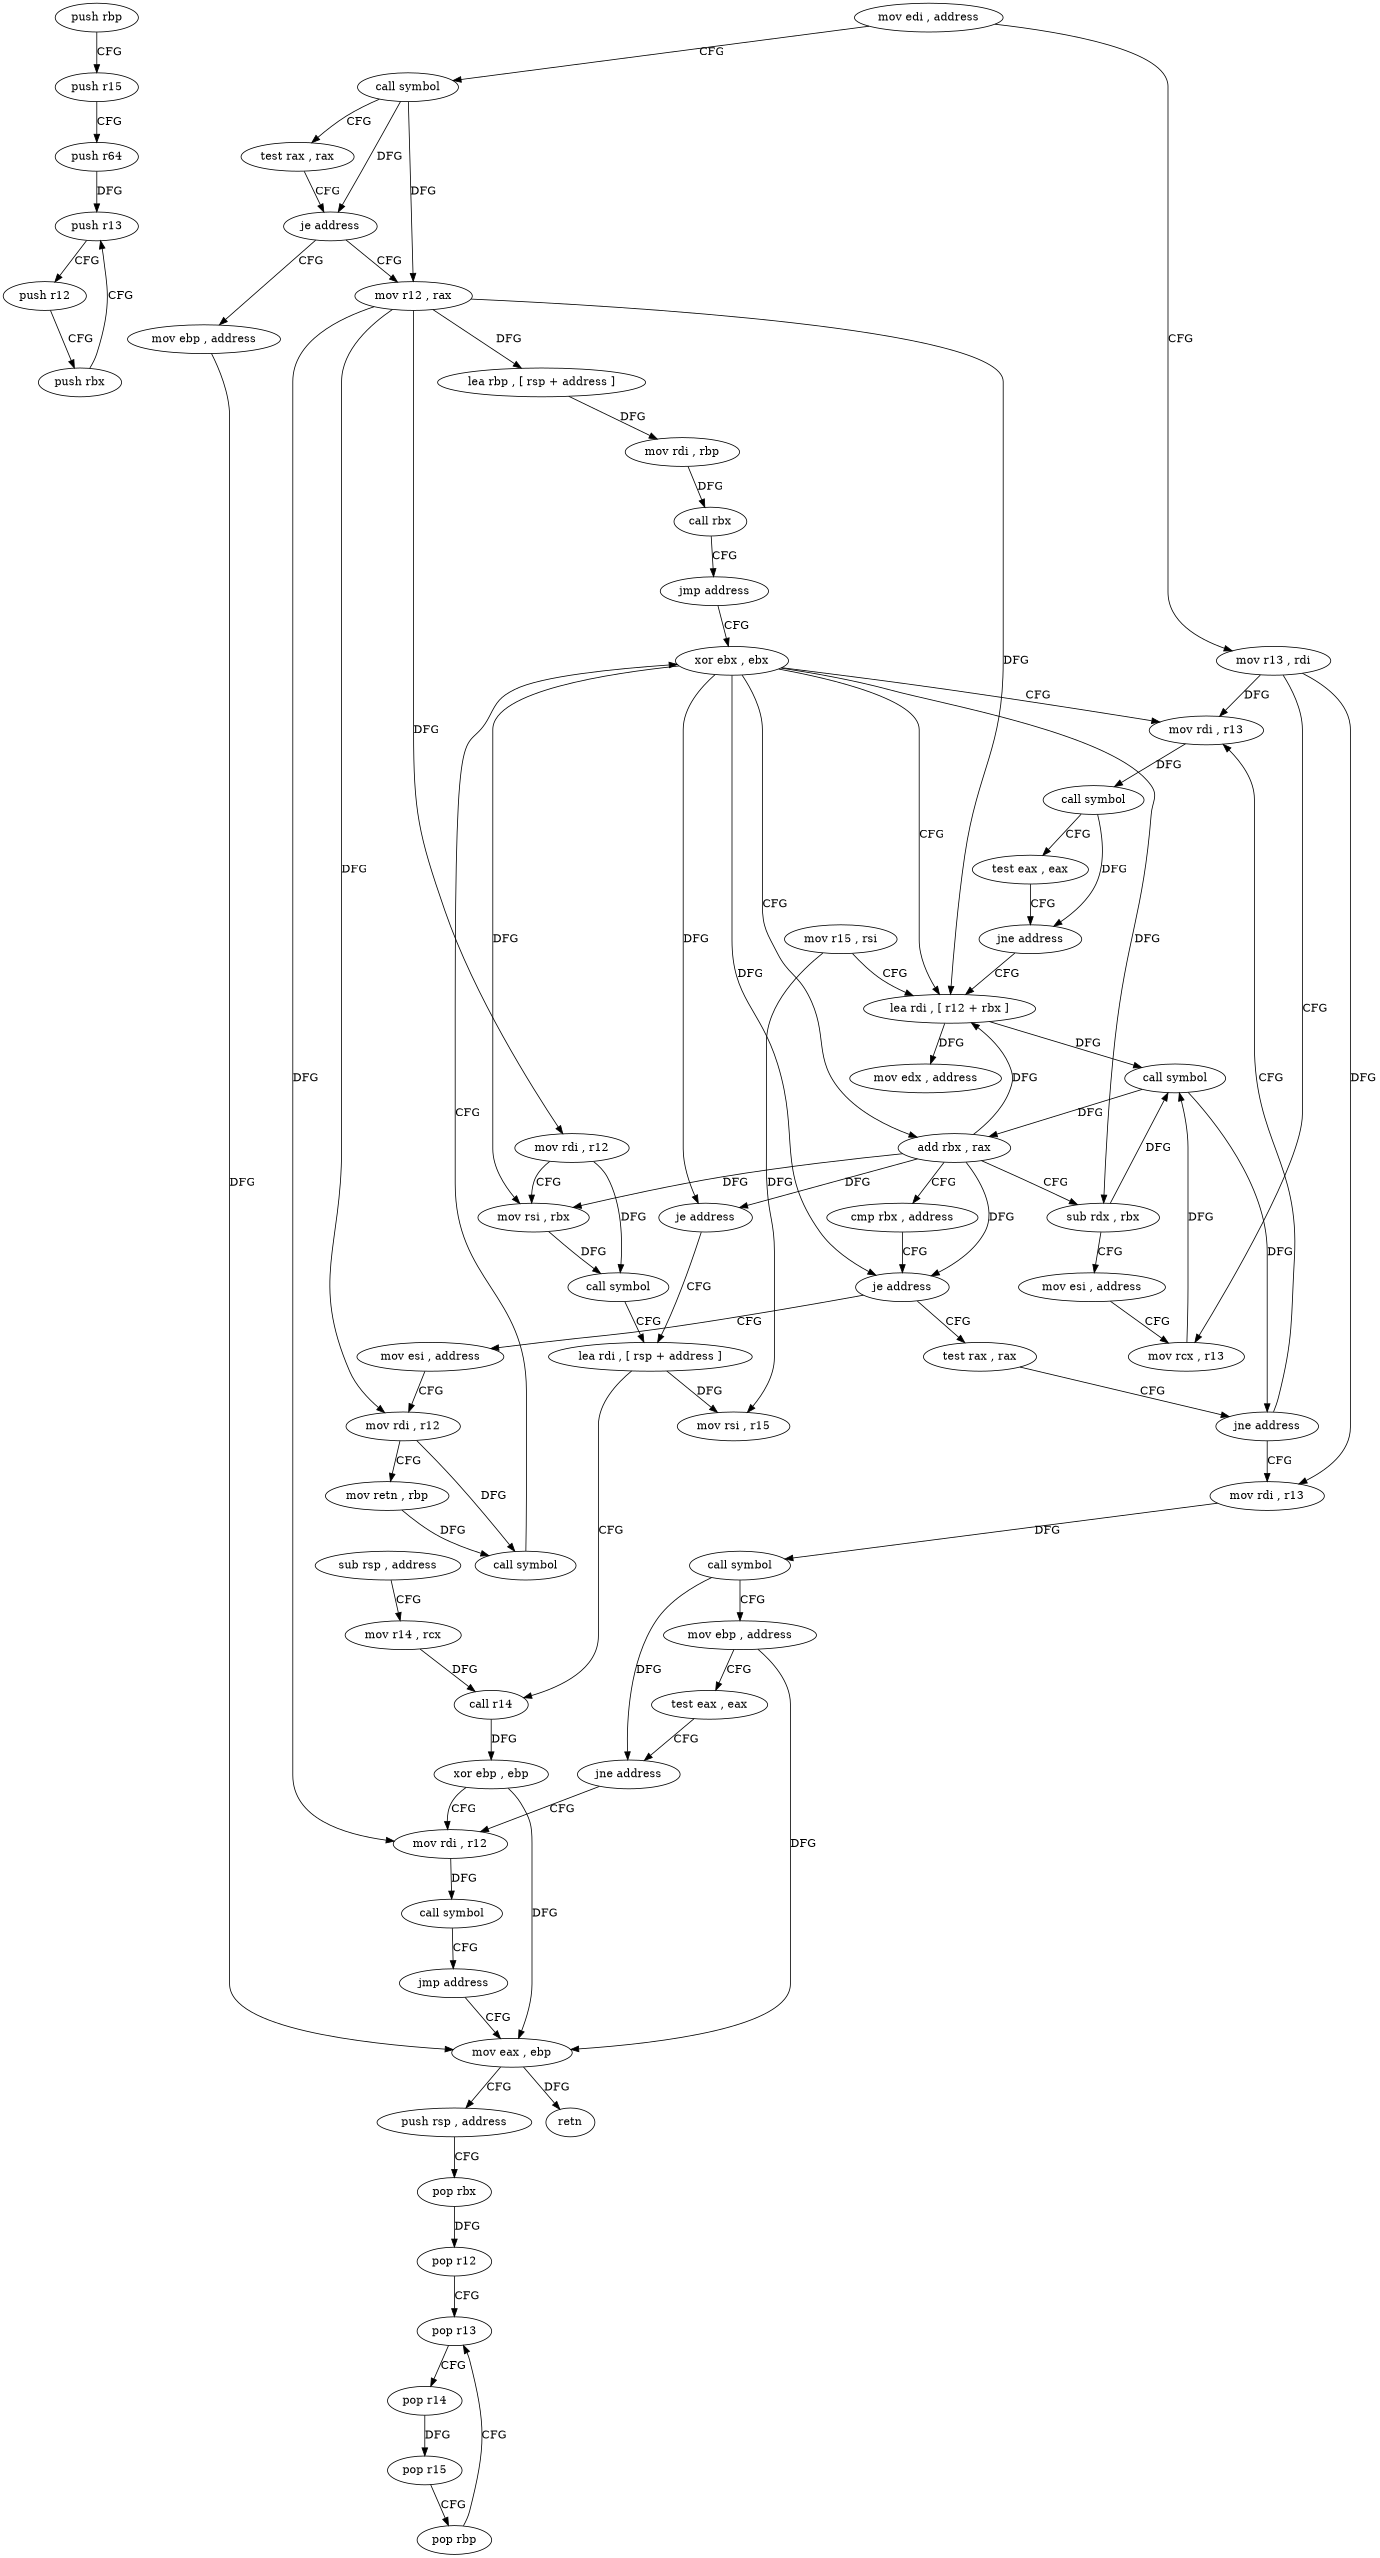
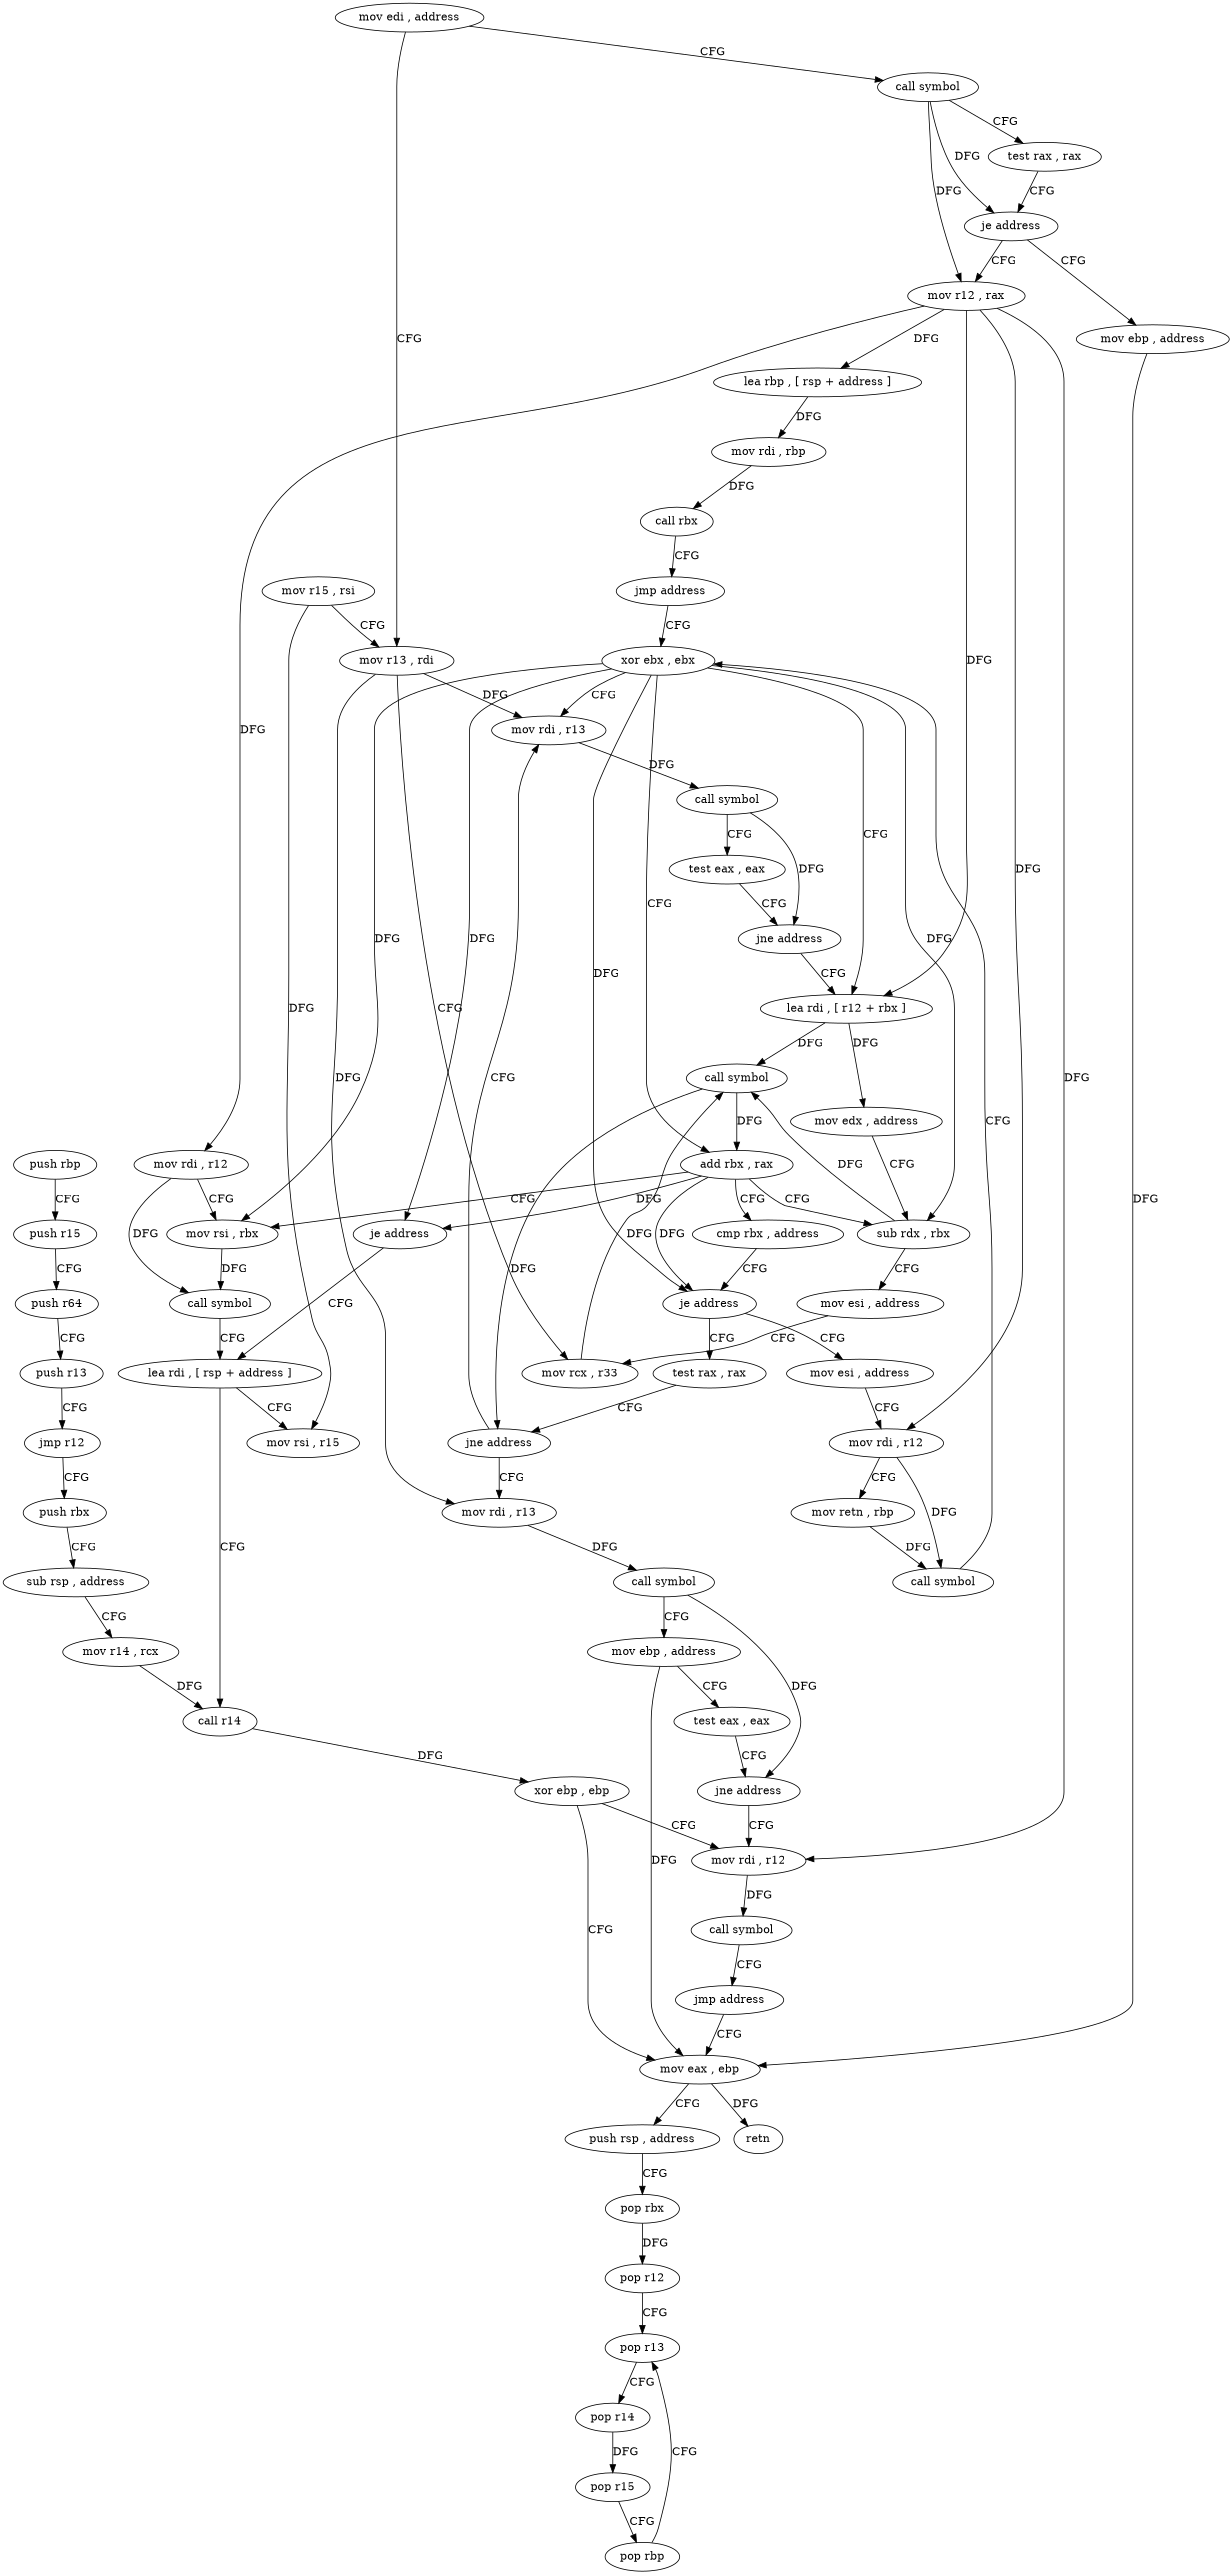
(110, 192) -> (73, 1339)
(45, 296) -> (62, 1443)
(107, 310) -> (70, 1544)
(877, 976) -> (351, 624)
(1012, 1082) -> none
none -> (888, 1174)
(736, 1183) -> (523, 1200)
(1186, 1357) -> (580, 1374)
(710, 1392) -> (280, 1408)
(545, 1914) -> (601, 1930)
